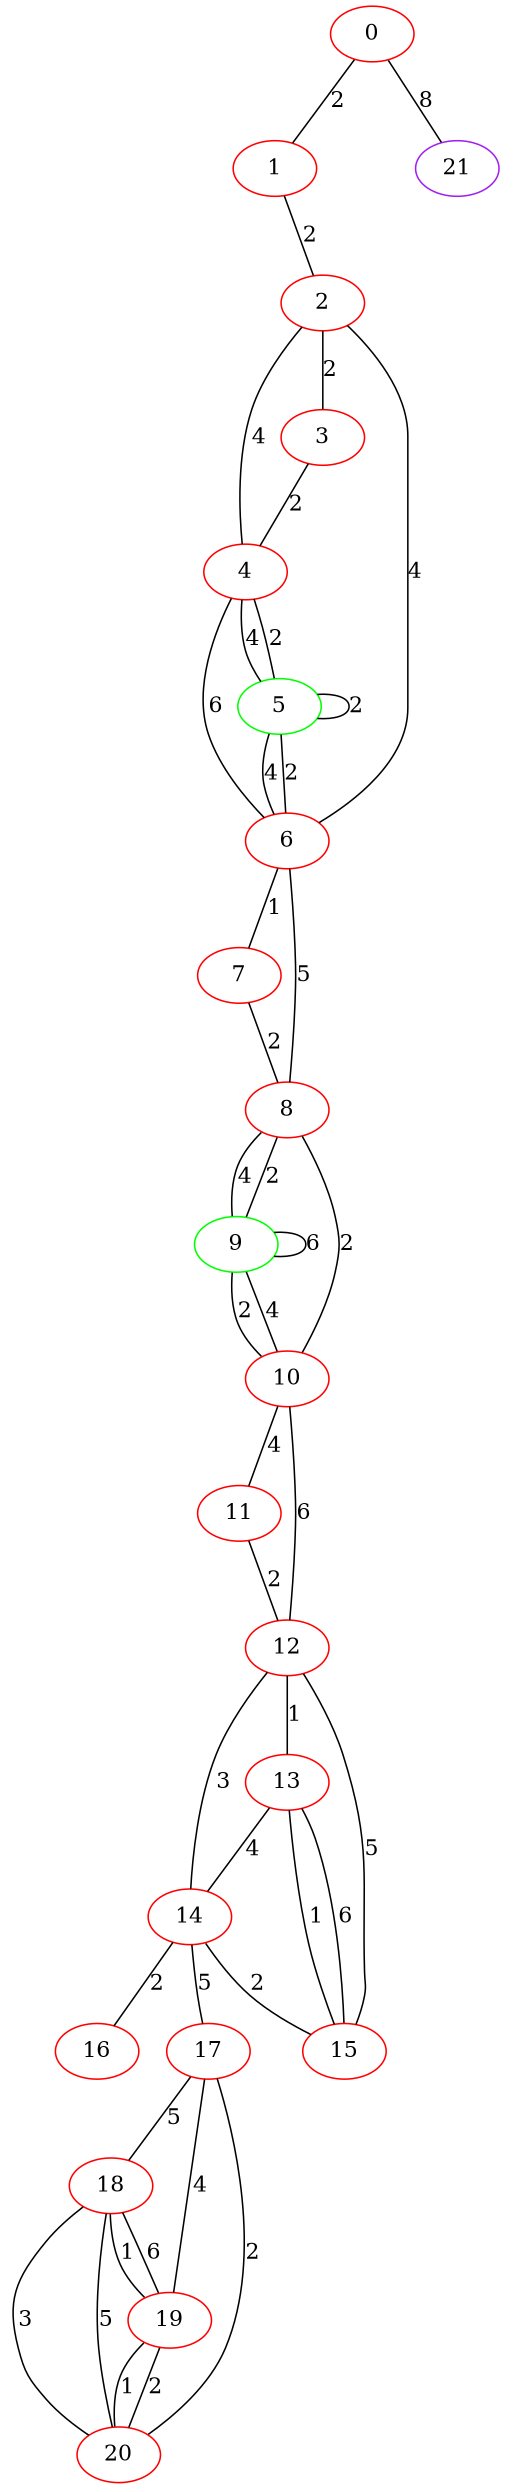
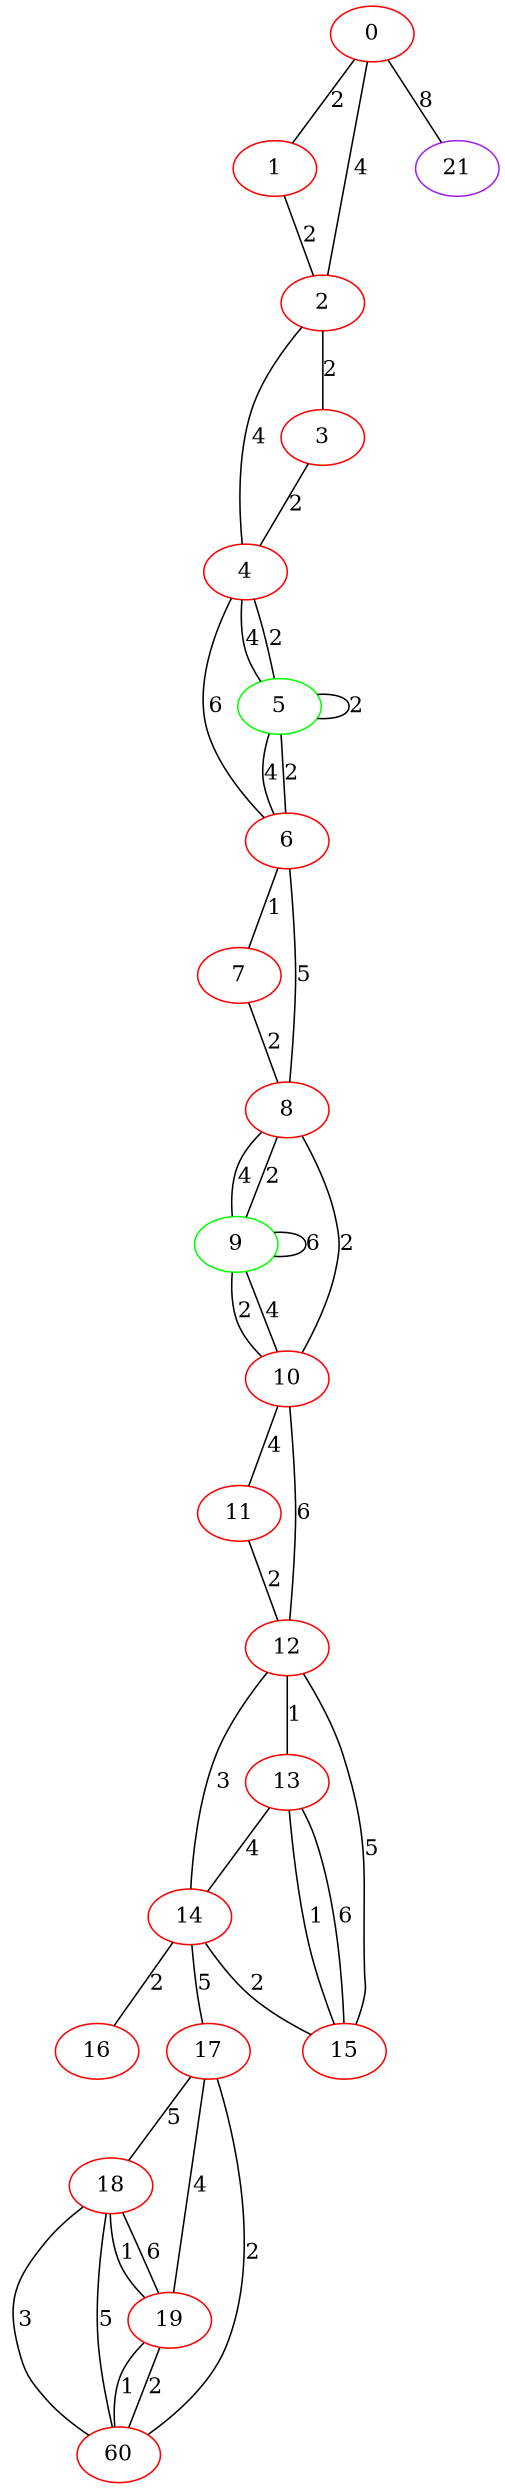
(408, 583) -> (348, 168)
(119, 2455) -> (119, 2455)
